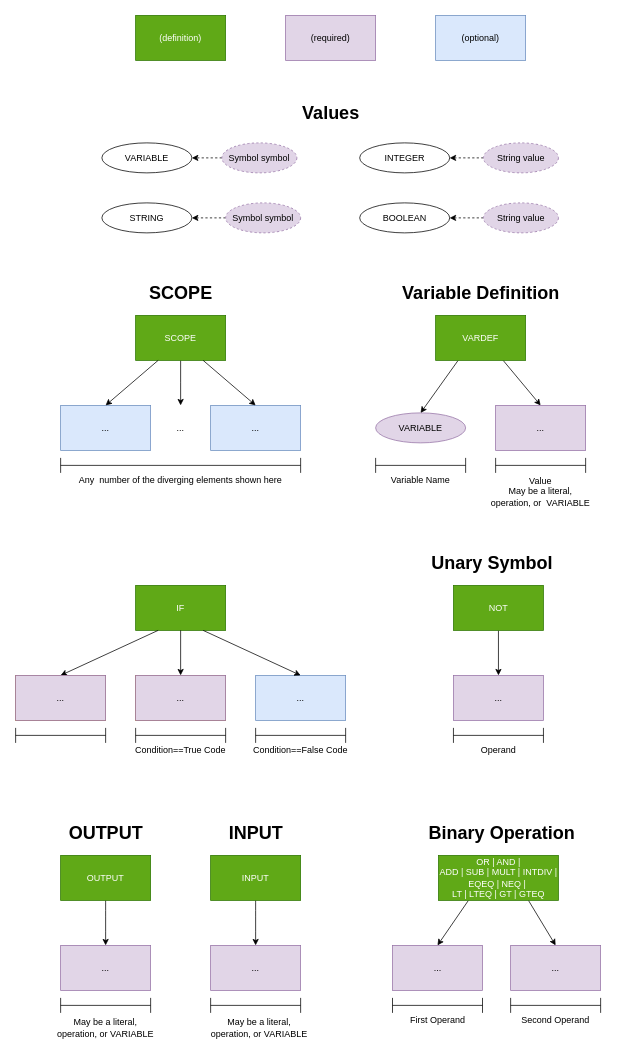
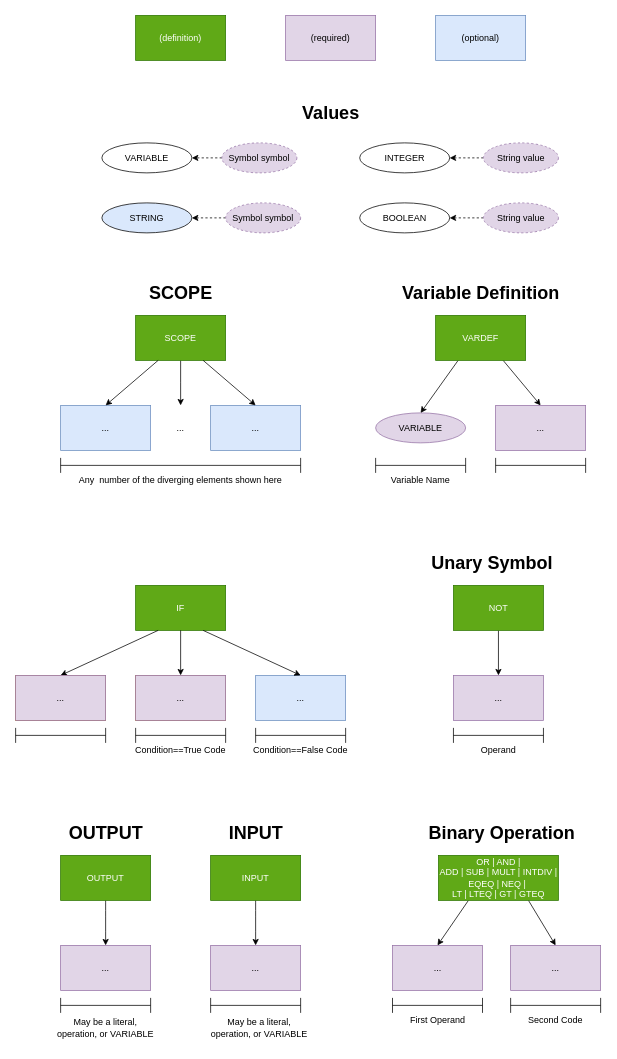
(147, 218) -> (147, 218)
(540, 492) -> none
(555, 1020) -> (555, 1020)
